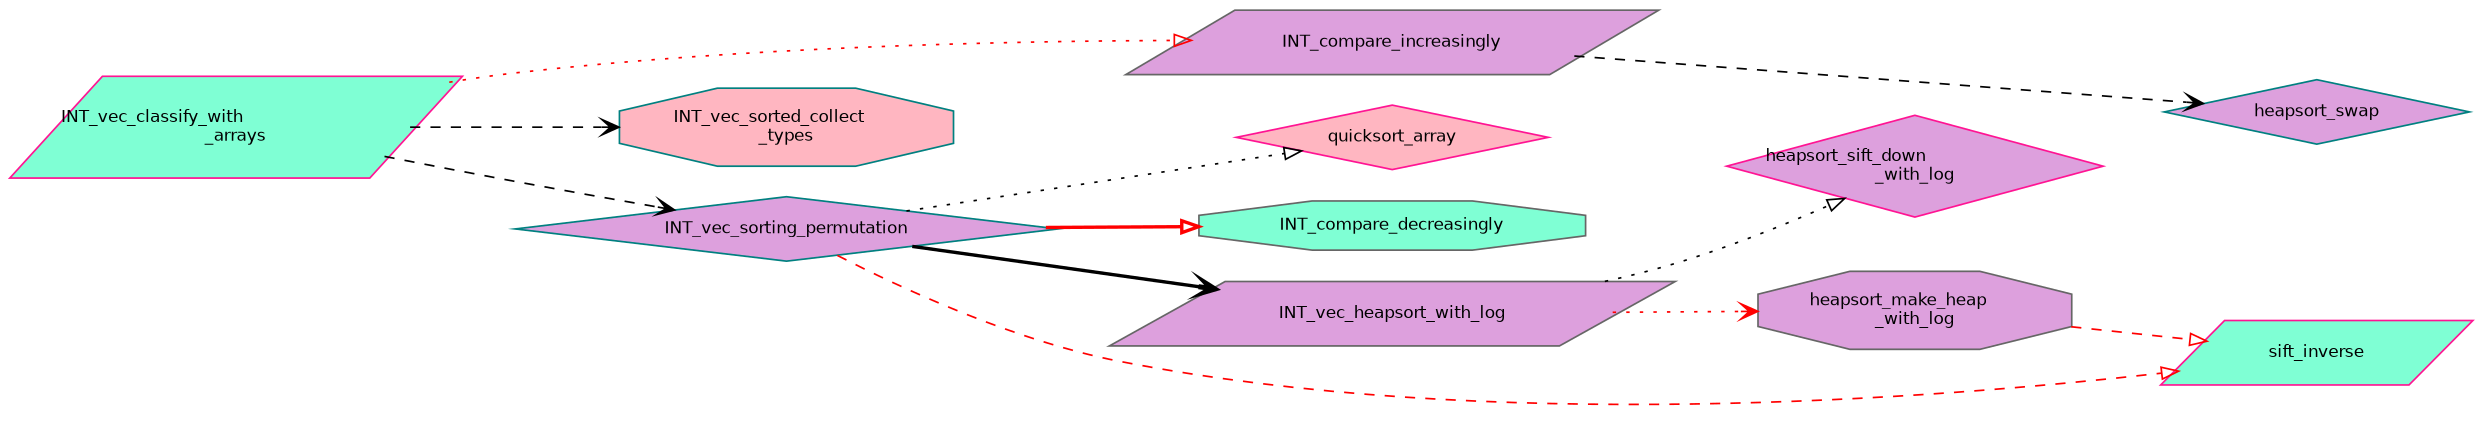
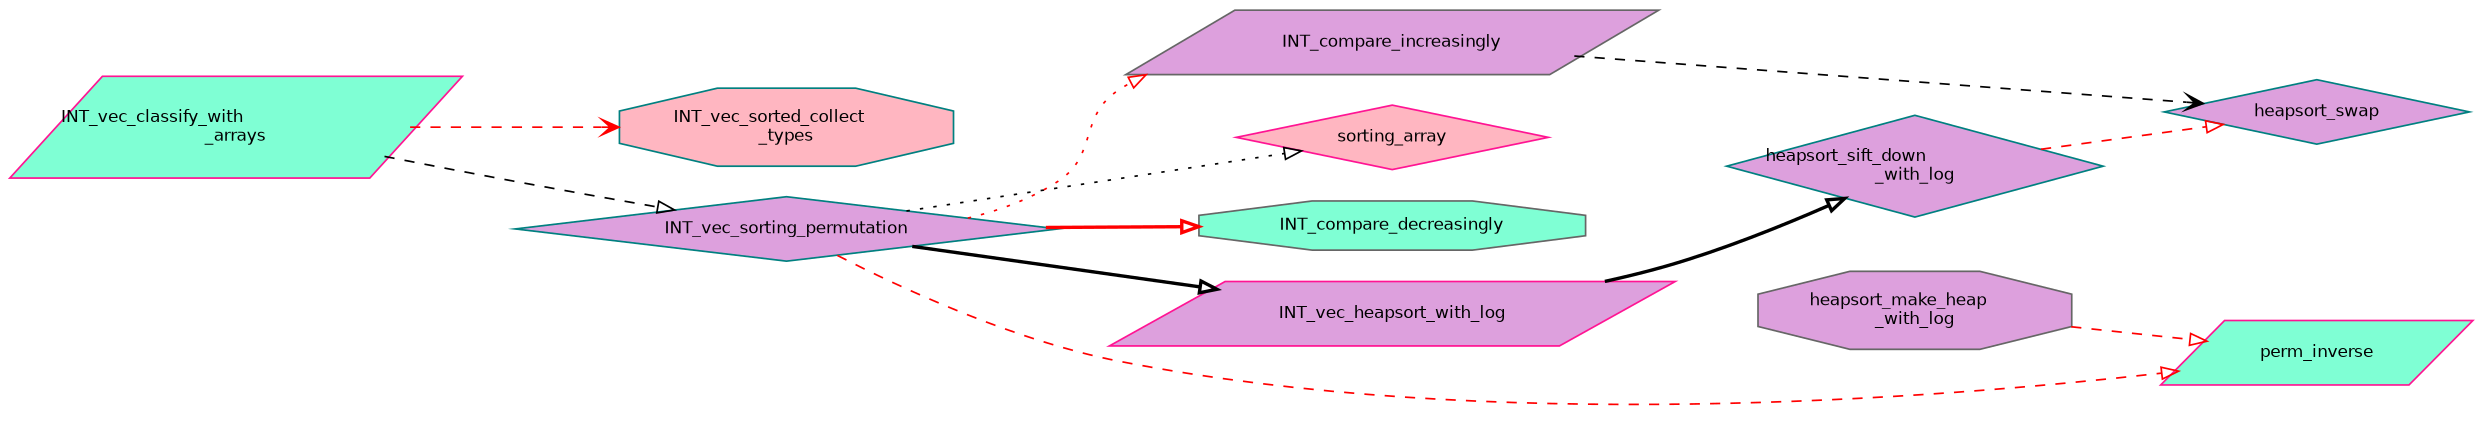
(811, 50) -> (1069, 172)
(506, 127) -> (506, 127)
(1392, 137) -> (1392, 137)
none -> (2124, 138)
(1915, 166) -> (1915, 166)
(521, 183) -> (521, 183)
(1719, 249) -> (1719, 249)
(1056, 267) -> (1056, 267)
(1677, 312) -> none
(1392, 314) -> (1392, 314)
(2317, 353) -> (2317, 353)
